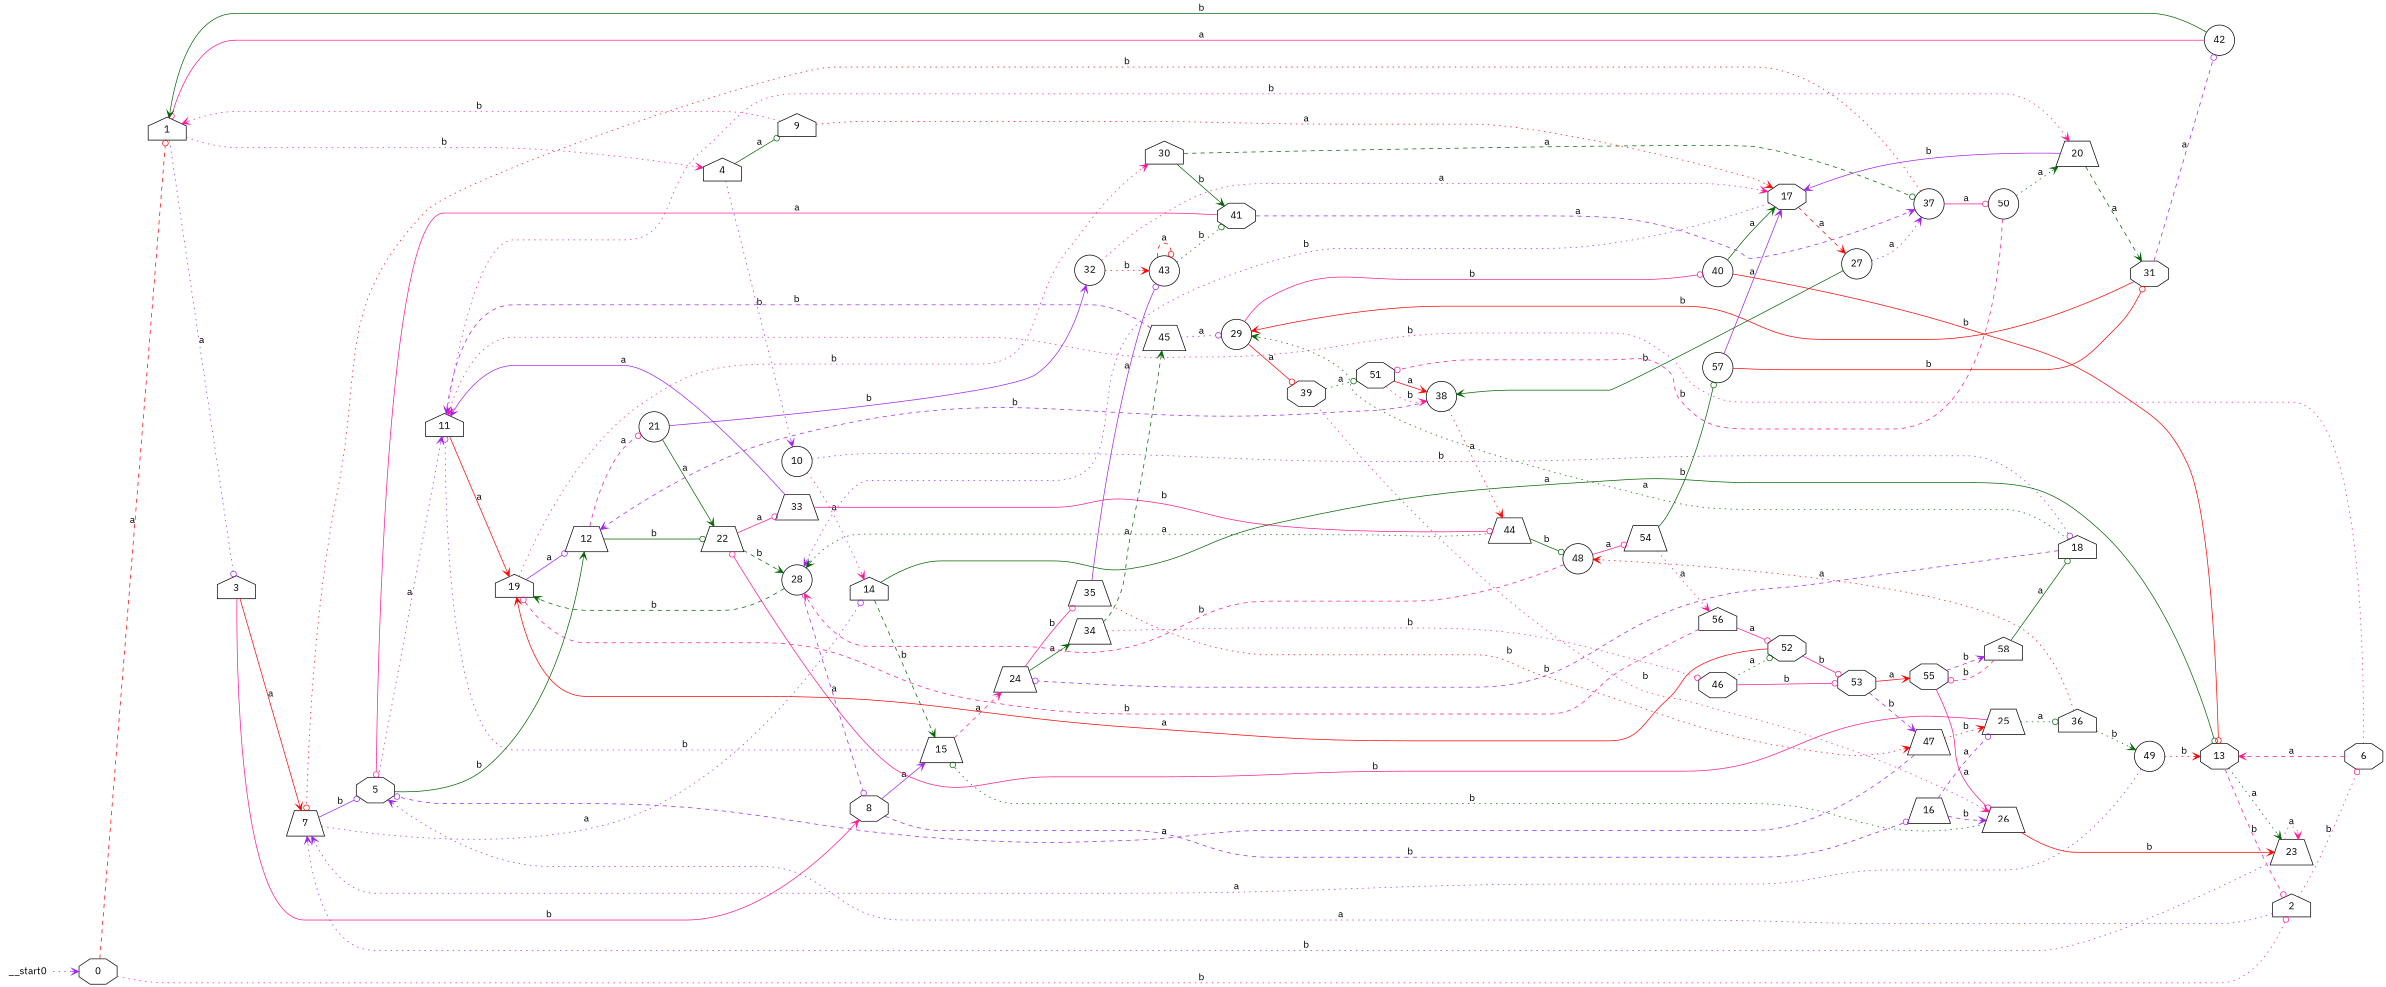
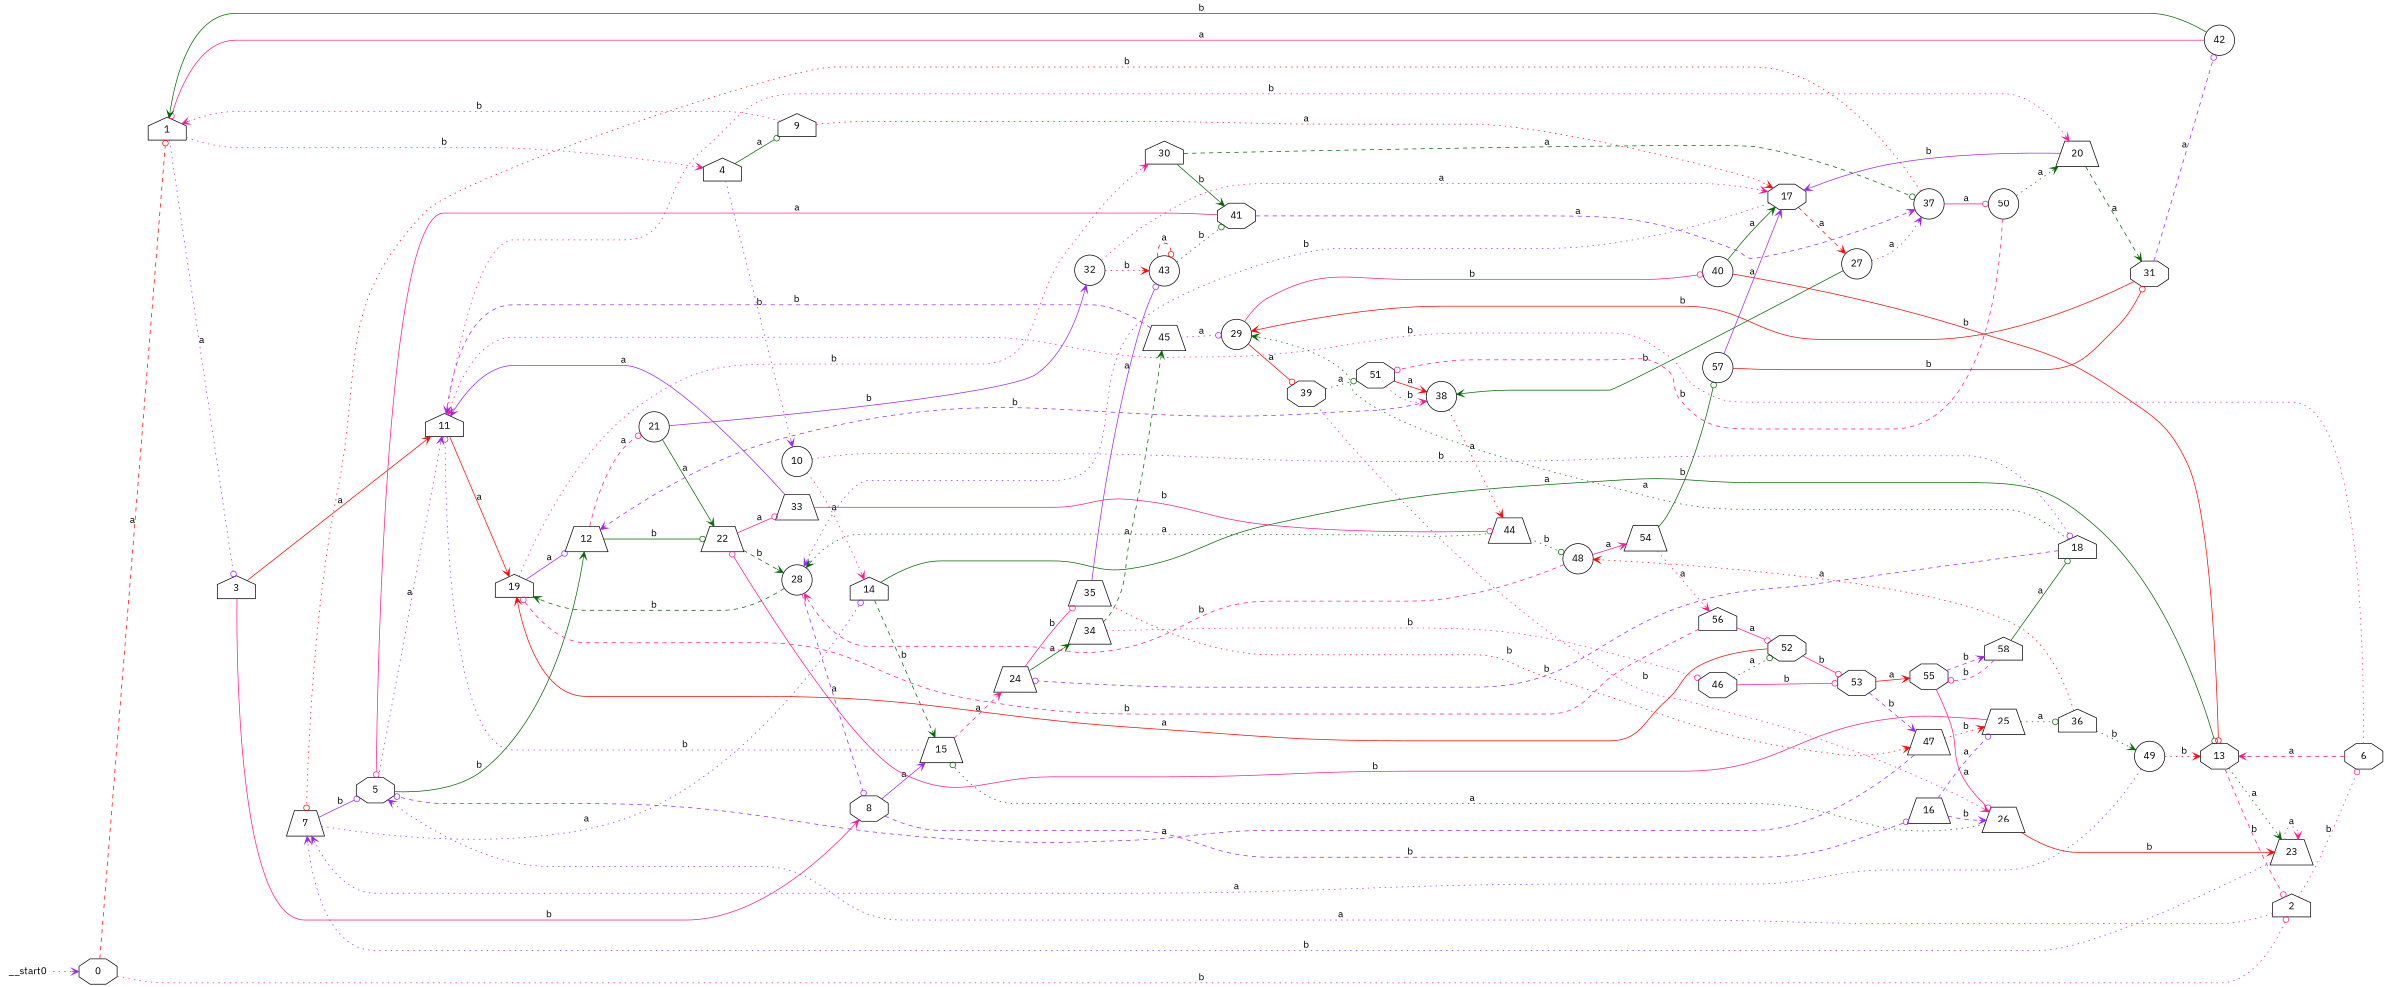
(1544, 545) -> (1544, 545)
(1607, 550) -> (1607, 550)
(270, 701) -> (340, 507)
(1472, 798) -> (1472, 798)
